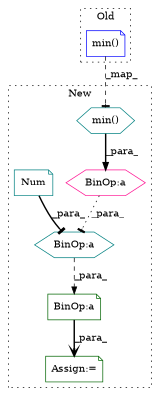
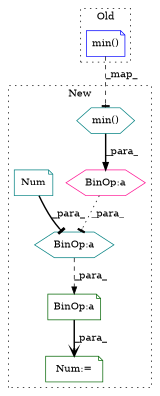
(74, 369) -> (74, 369)
